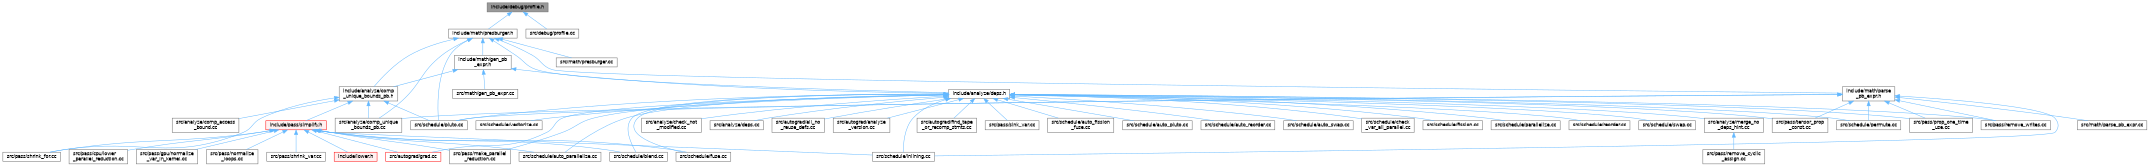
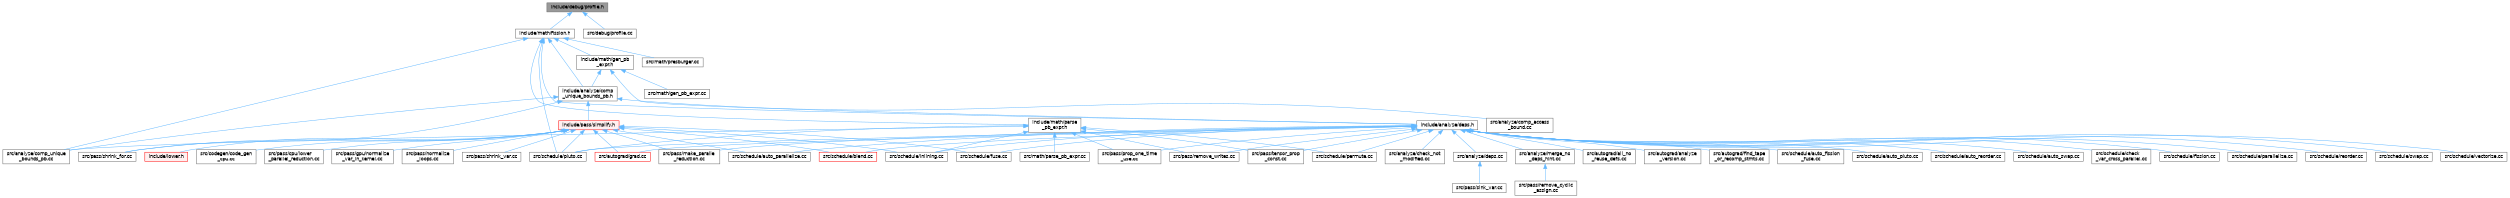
(483, 34) -> (545, 34)
(997, 111) -> (1480, 175)
(409, 112) -> (572, 143)
(1388, 125) -> (2121, 157)
none -> (226, 157)
(639, 157) -> (848, 157)
